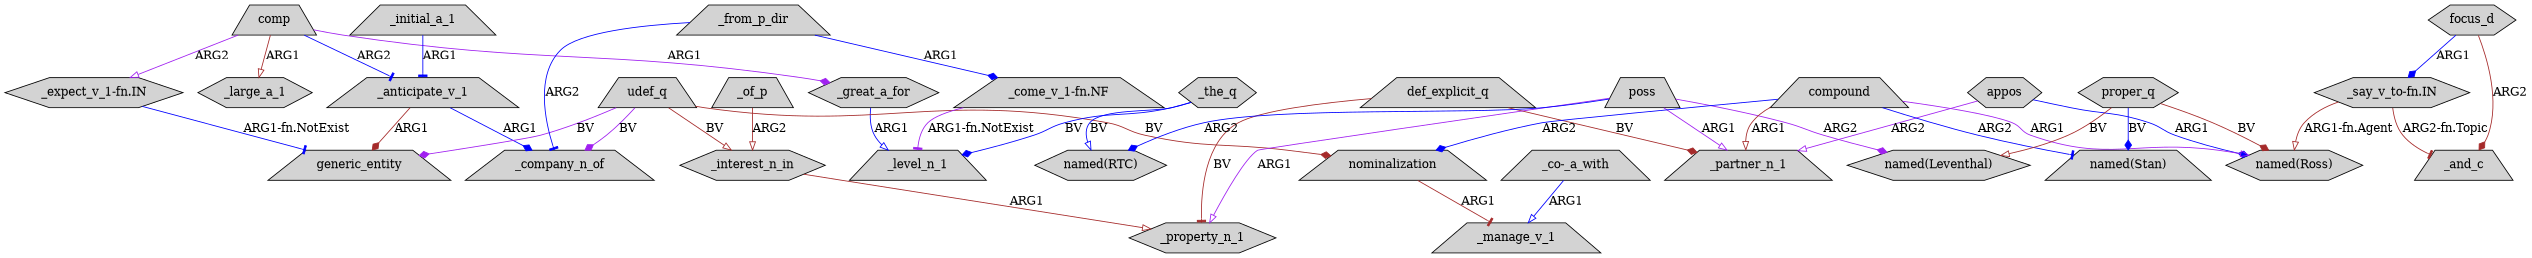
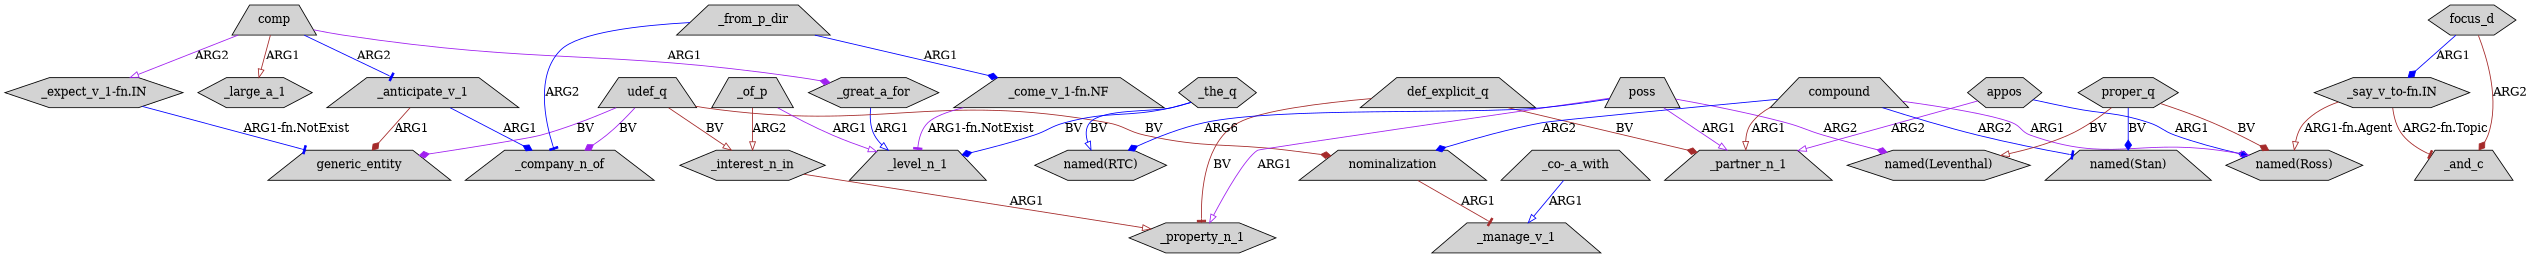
(423, 20) -> none
(1221, 129) -> (1221, 129)
none -> (822, 131)
